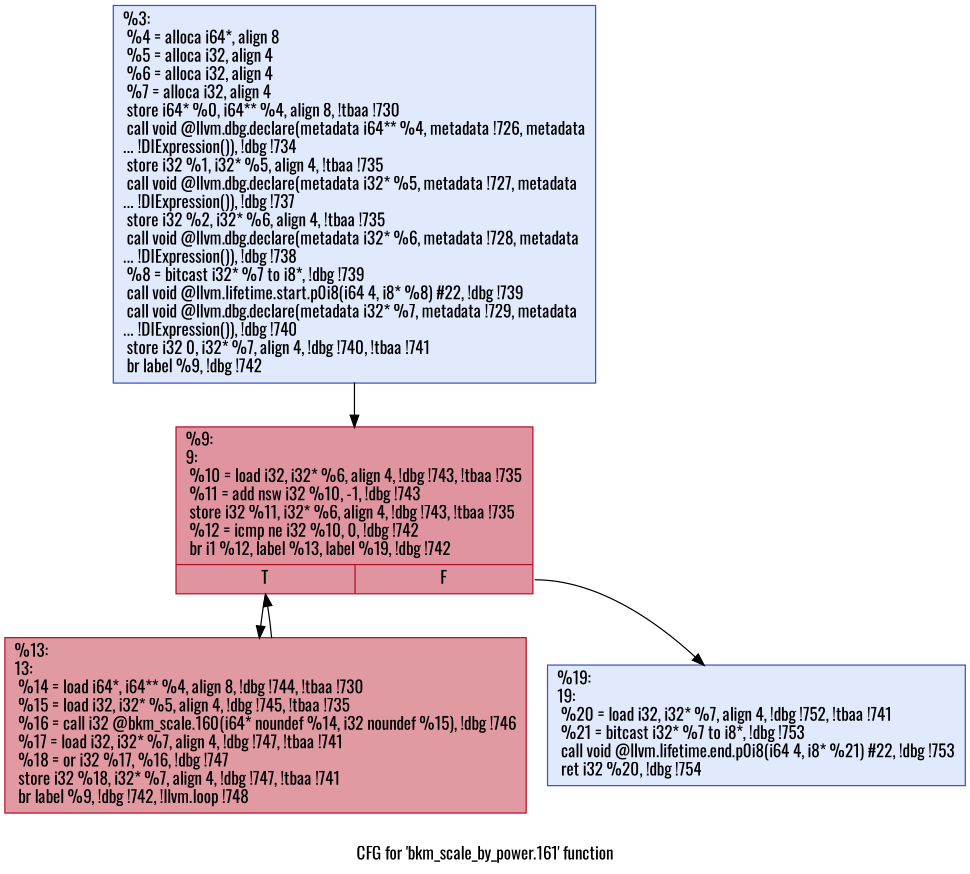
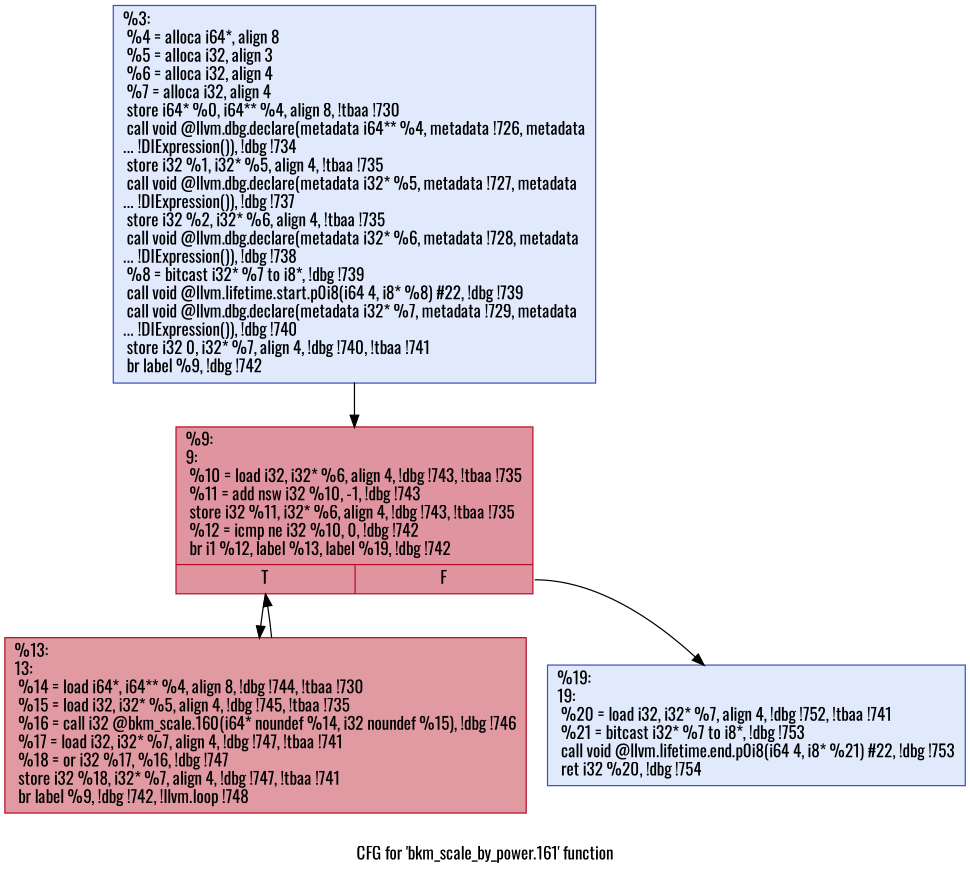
(199, 57) -> (199, 57)
